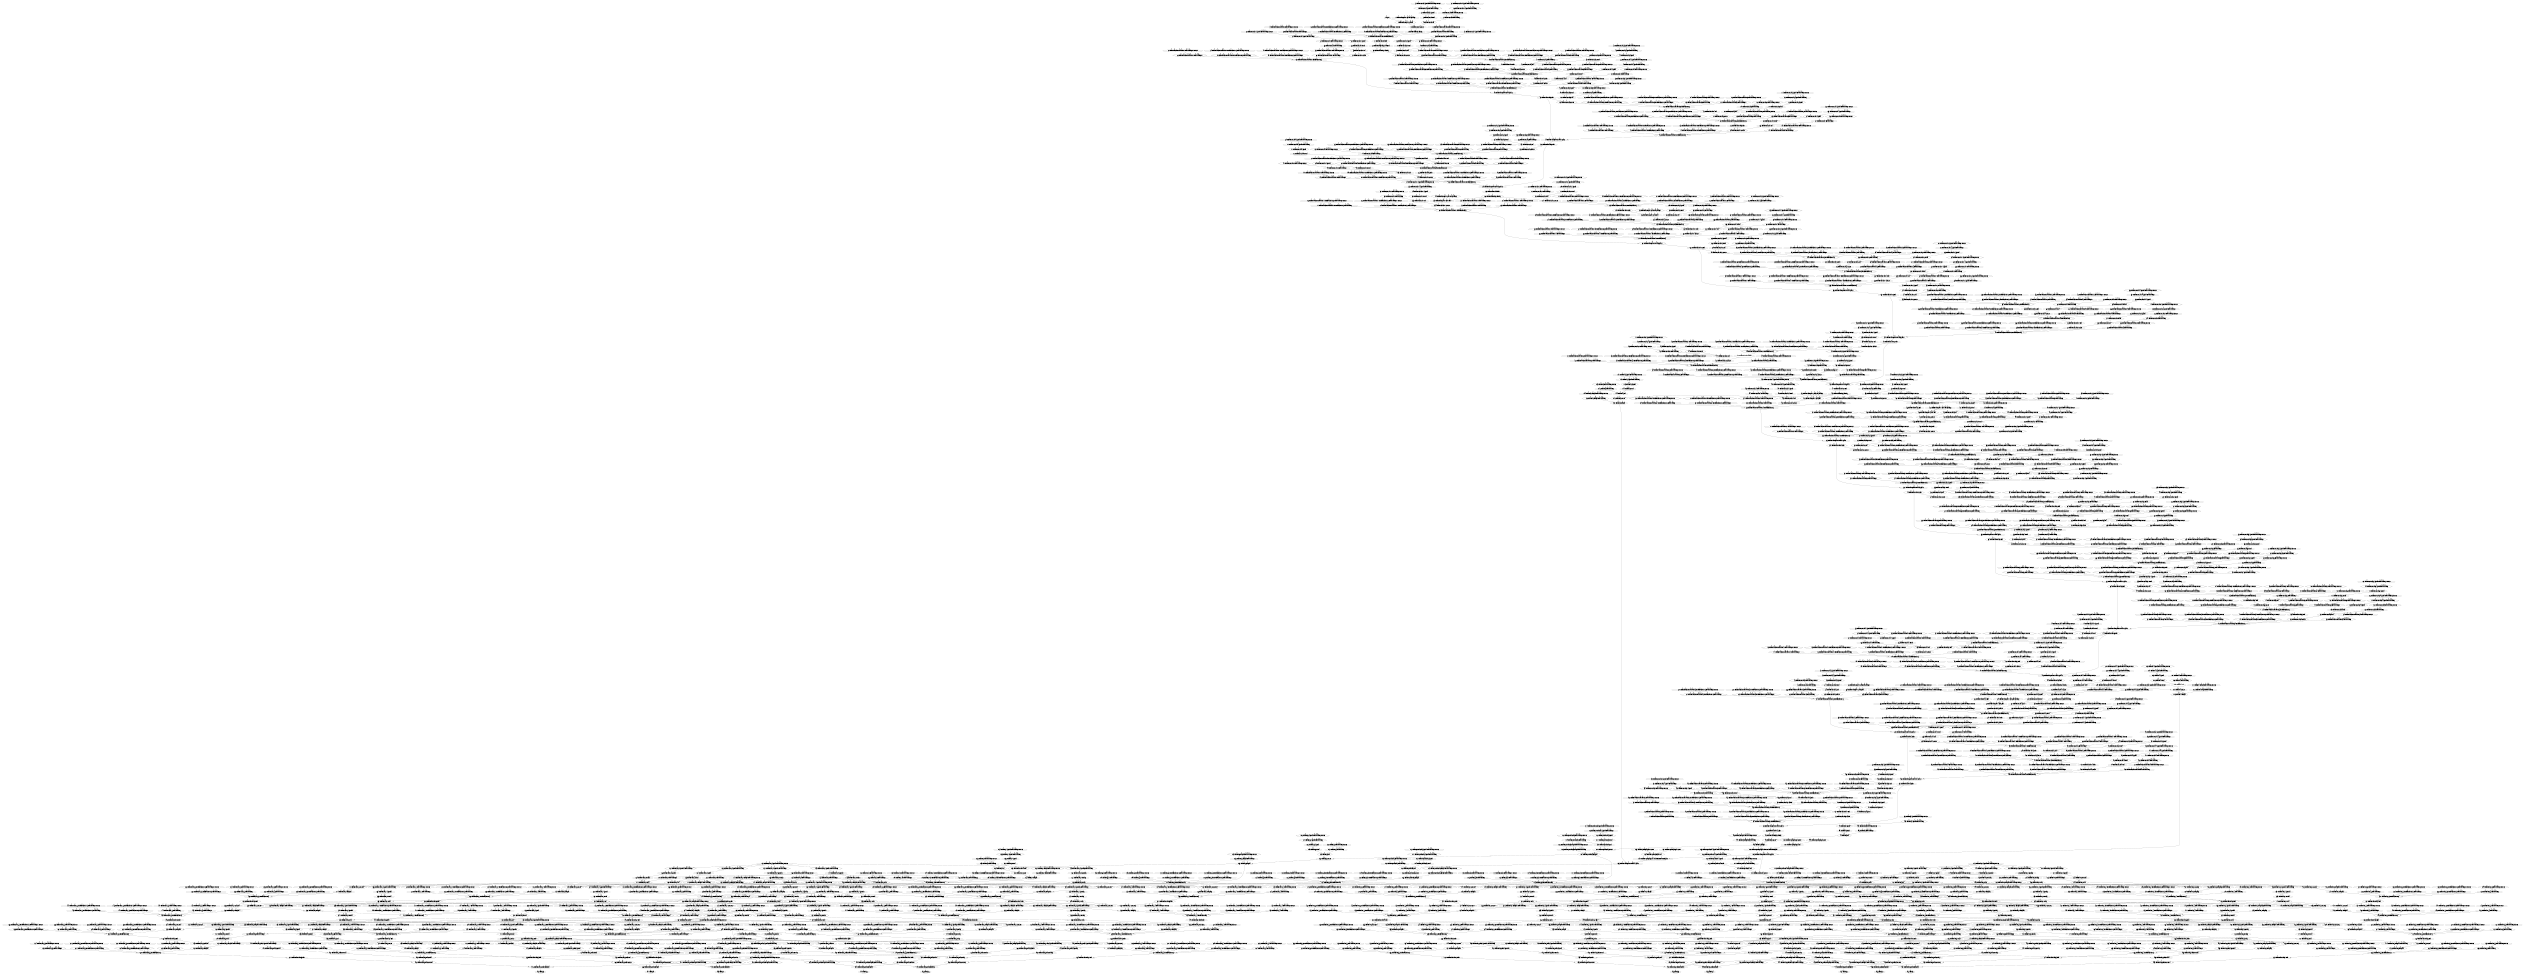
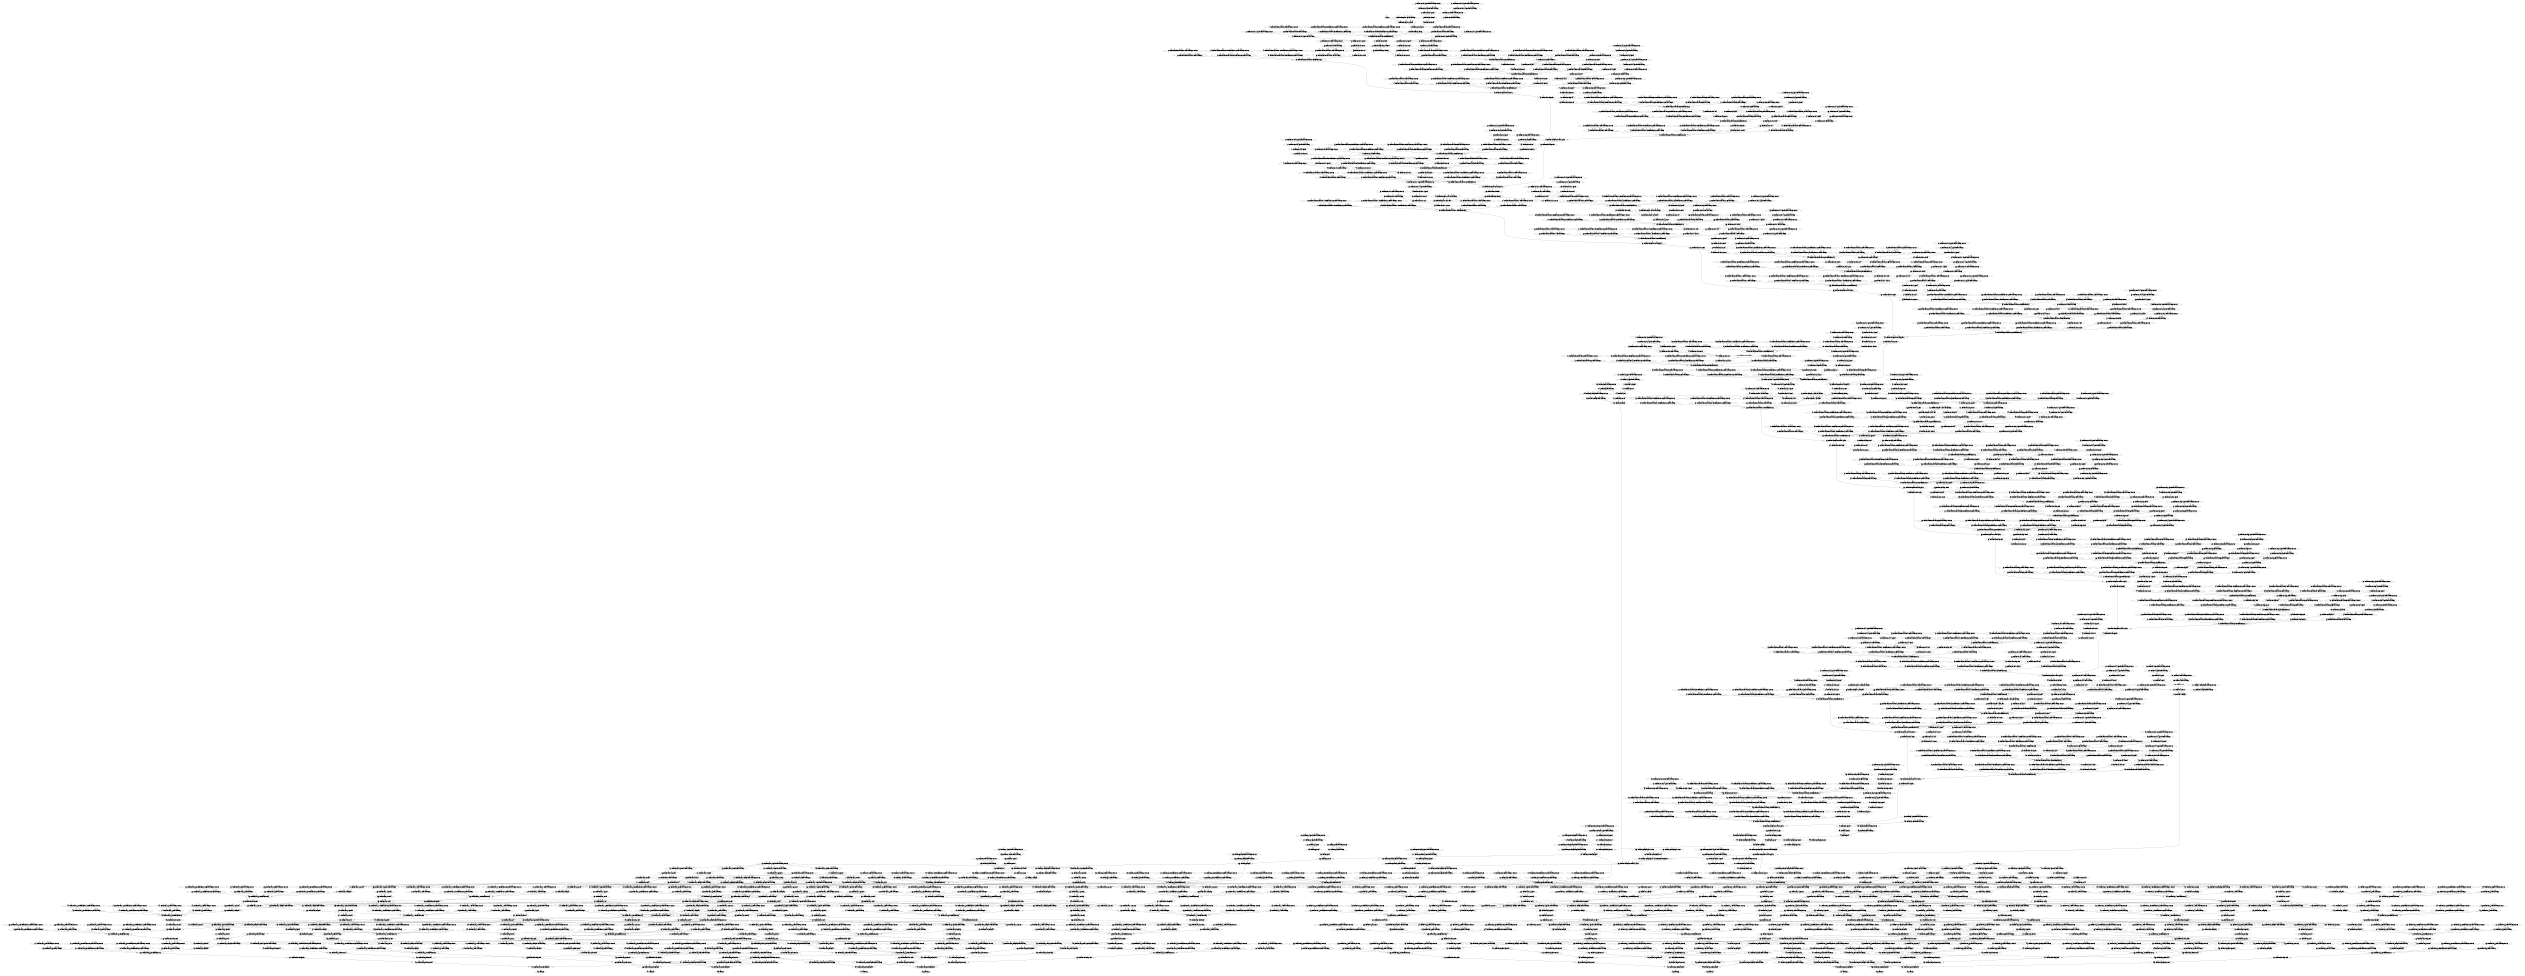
none -> (1948, 427)
